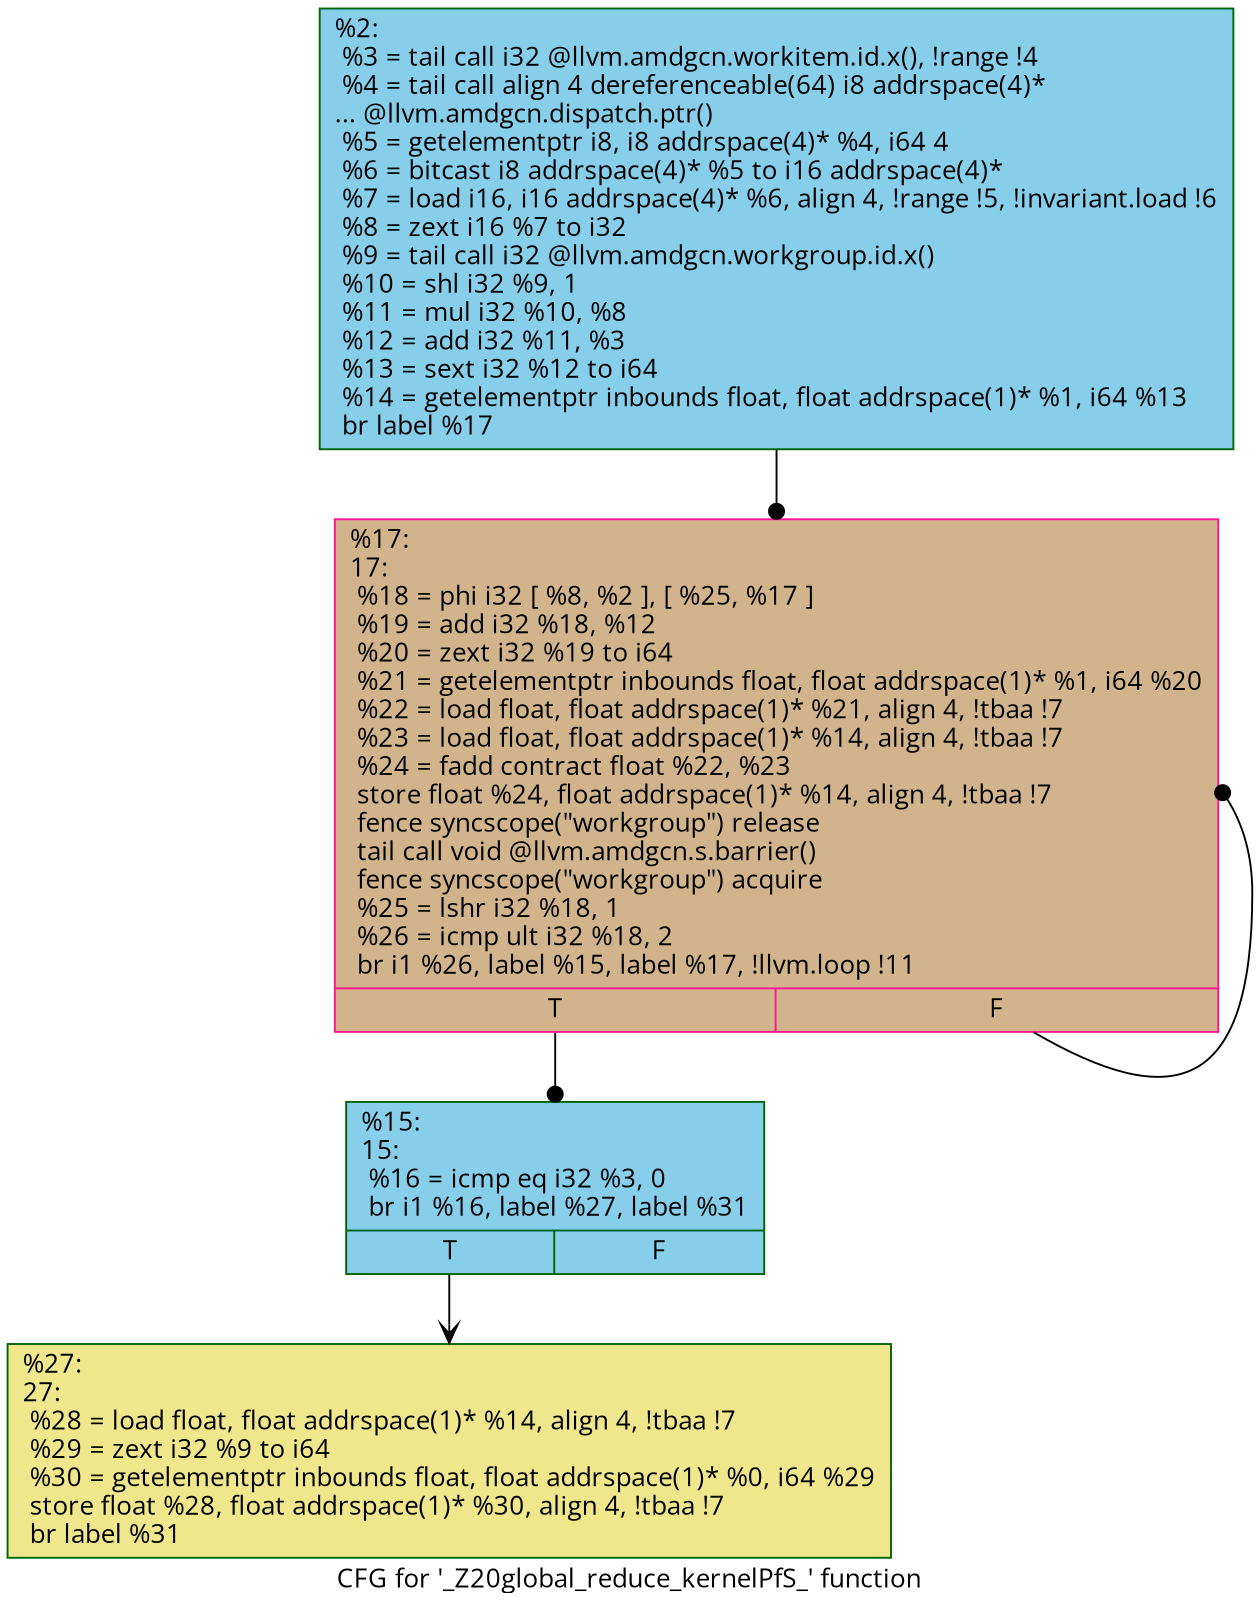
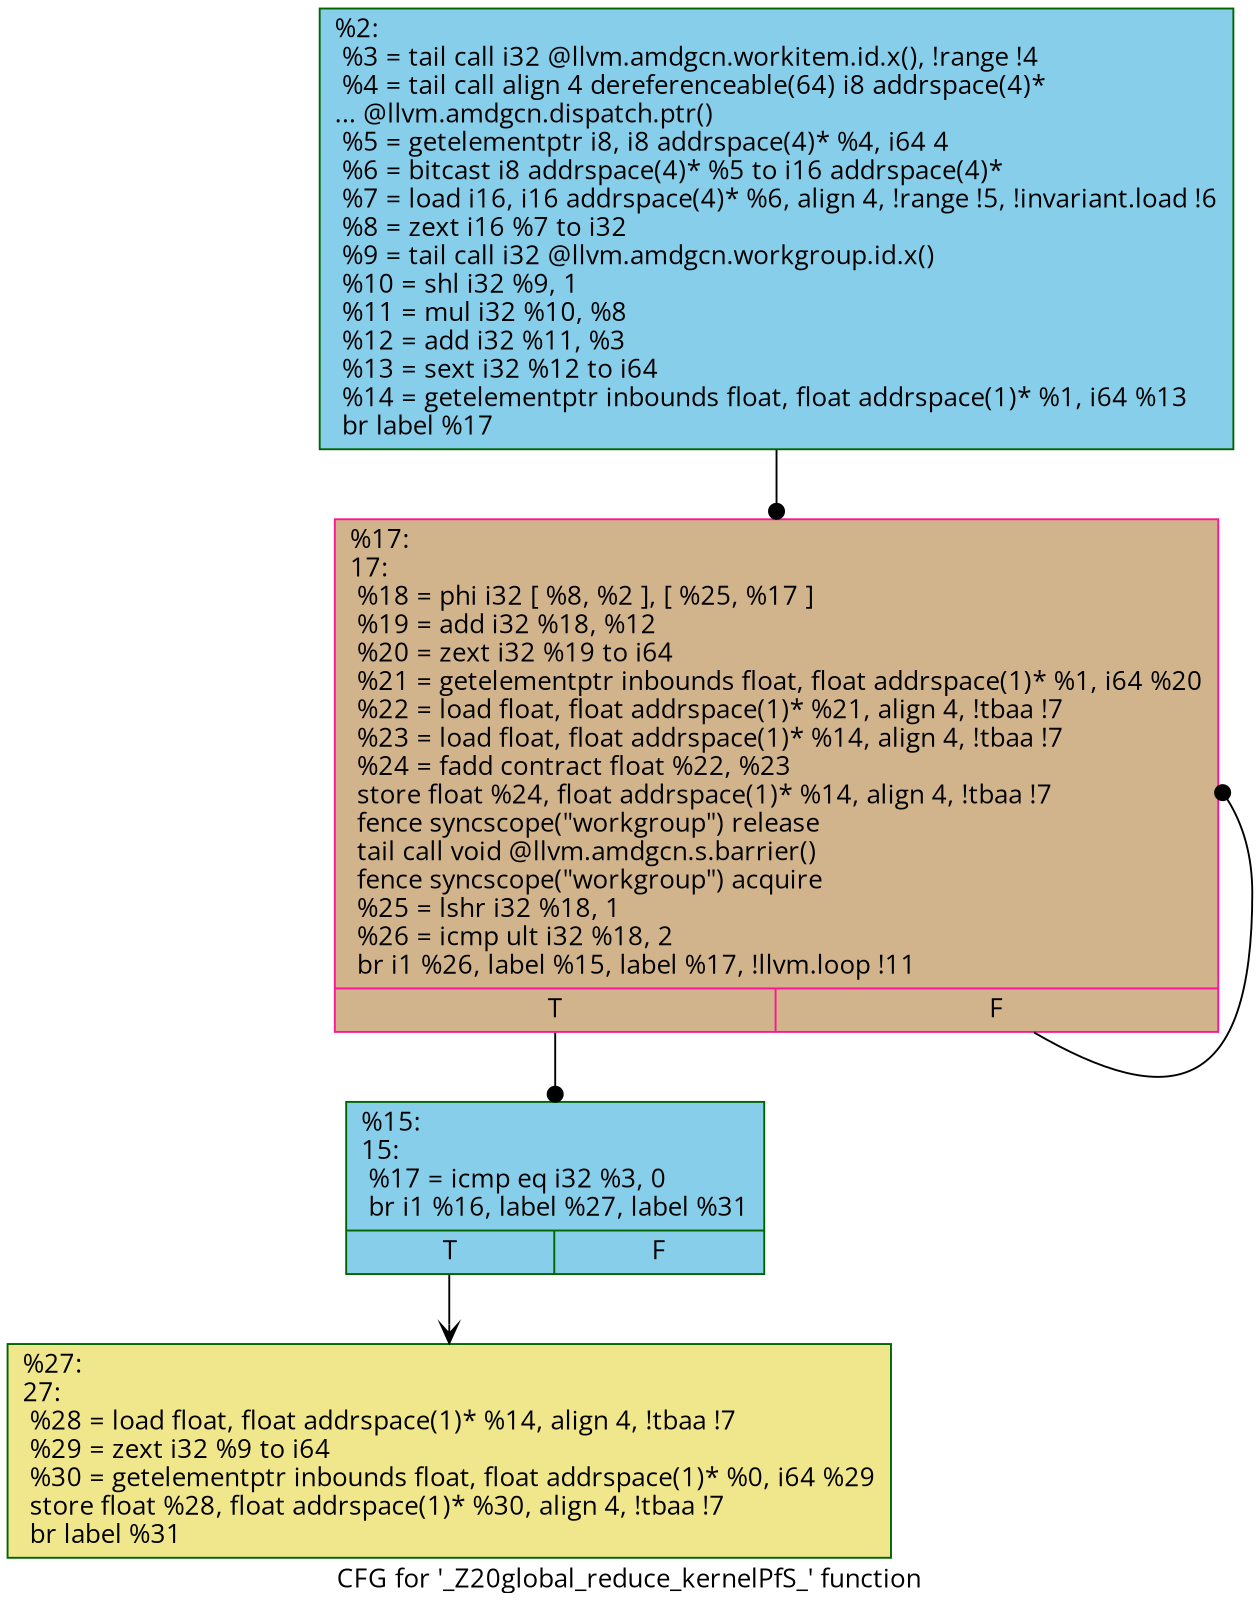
(515, 1179) -> (515, 1179)
